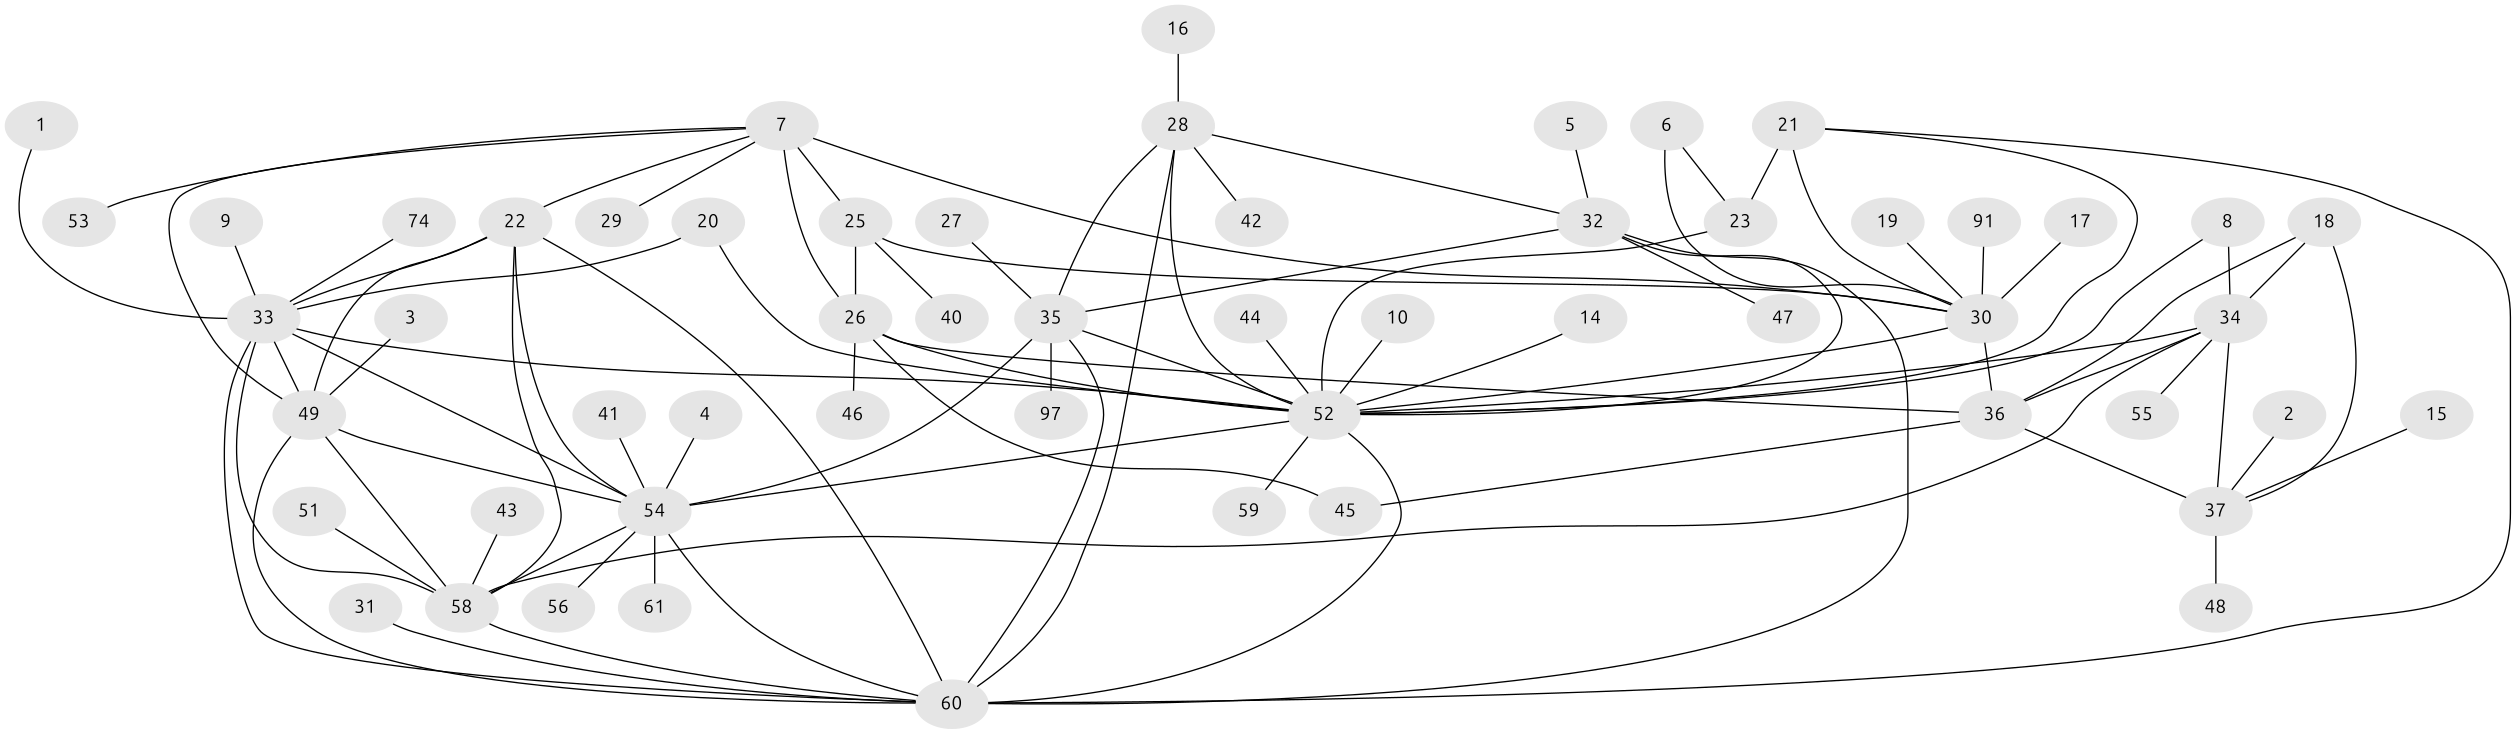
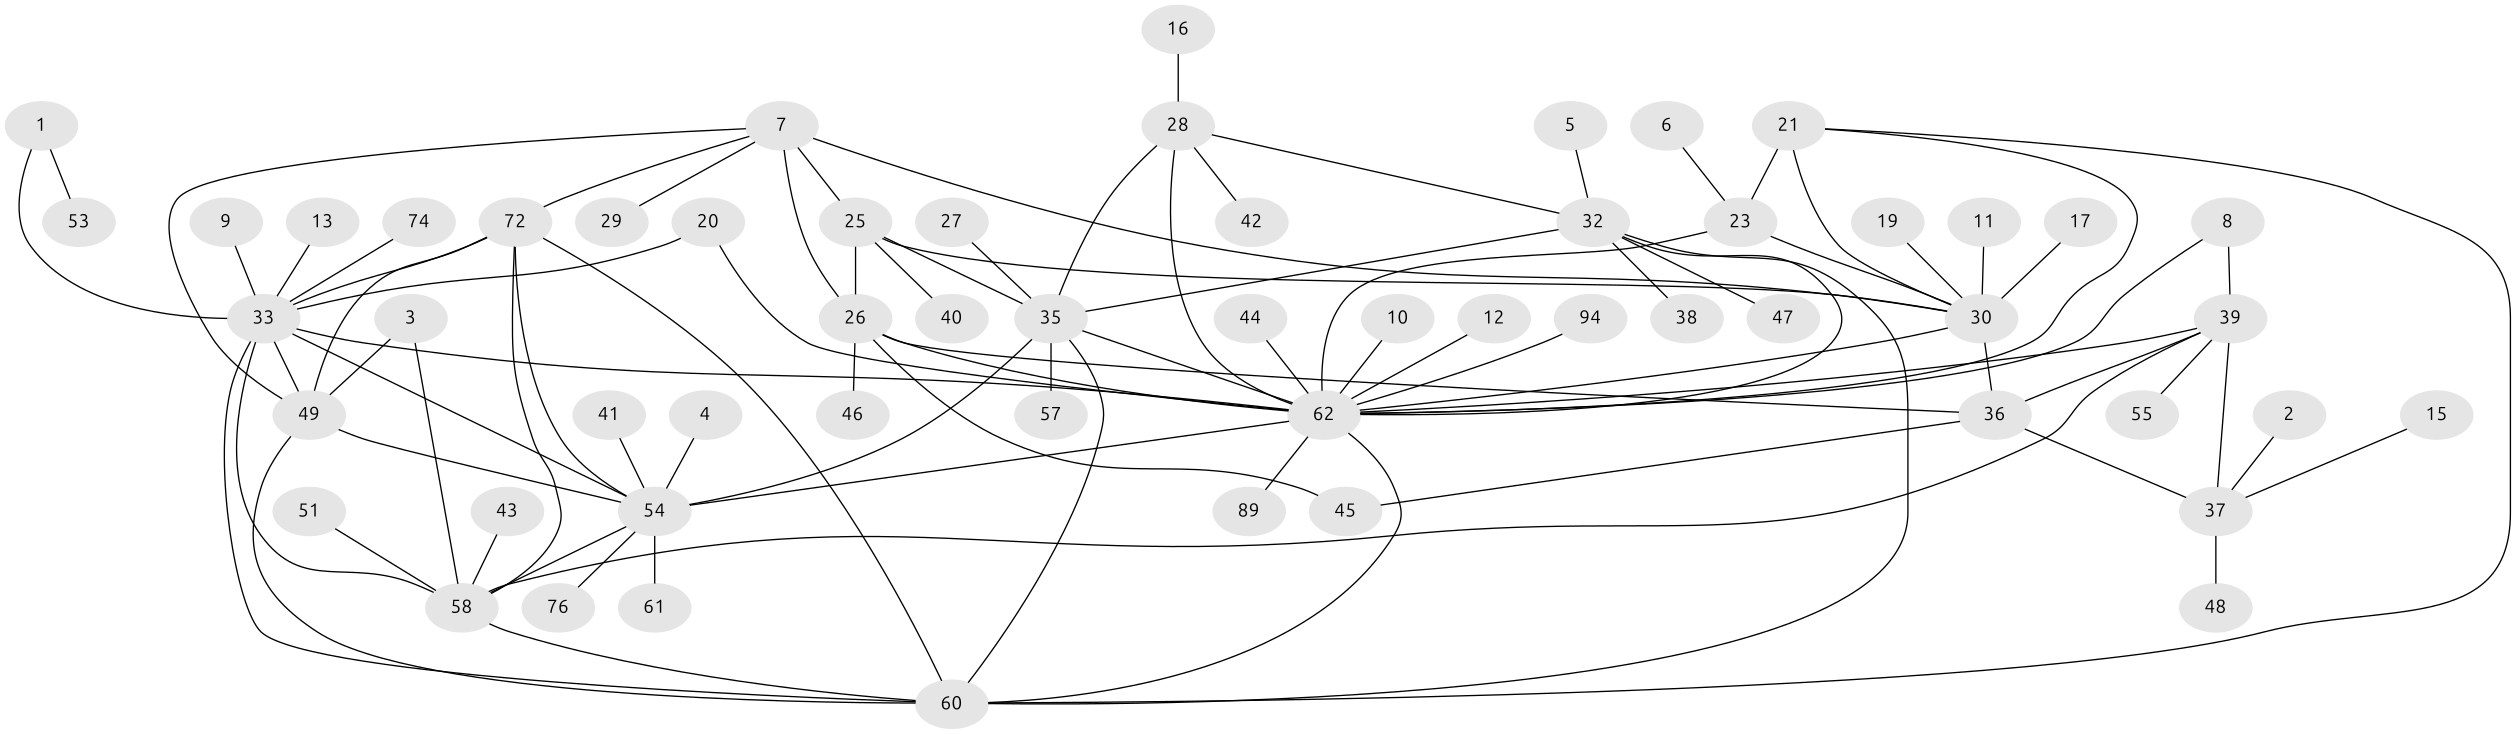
(424, 148) -> (60, 174)
none -> (323, 222)
(515, 222) -> (515, 222)
(1984, 222) -> (1984, 222)
(2324, 222) -> none
none -> (953, 270)
(1731, 274) -> (1856, 269)
none -> (1494, 319)
(1591, 319) -> (1591, 319)
none -> (1687, 319)
(2231, 319) -> (2231, 319)
(1051, 415) -> (1051, 415)
(1324, 415) -> (1324, 415)
(1122, 424) -> none
(1249, 511) -> (1249, 511)
(386, 512) -> (438, 469)
(366, 608) -> none
(558, 608) -> (558, 608)
(776, 642) -> none
